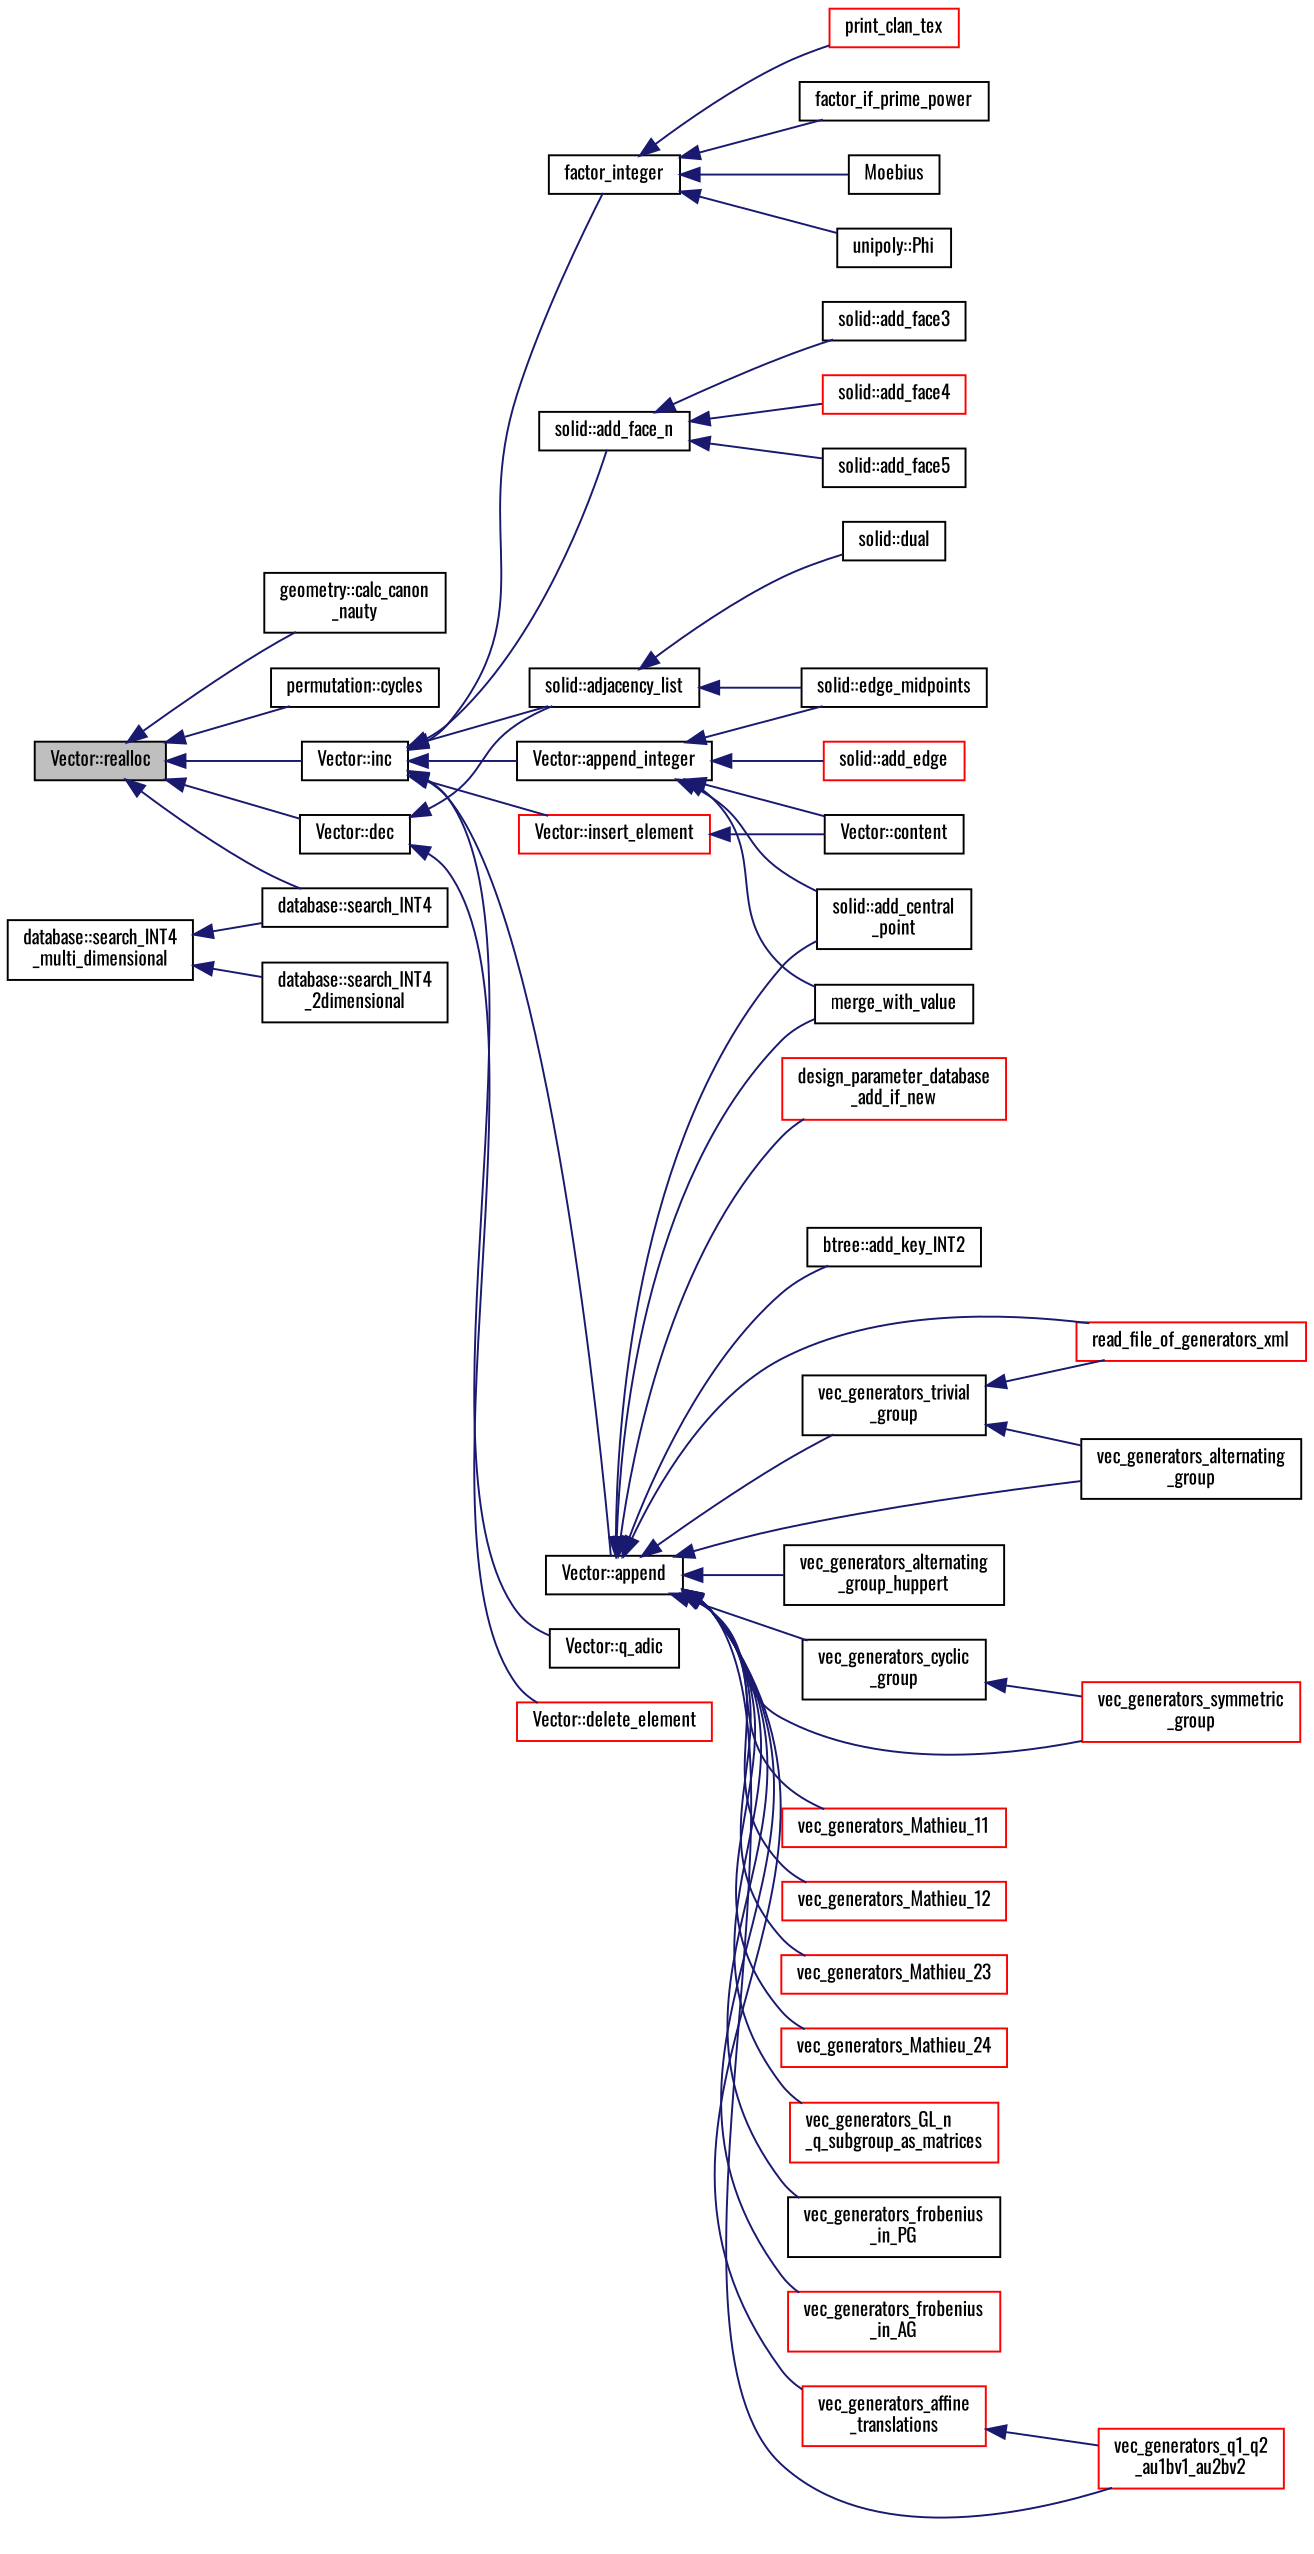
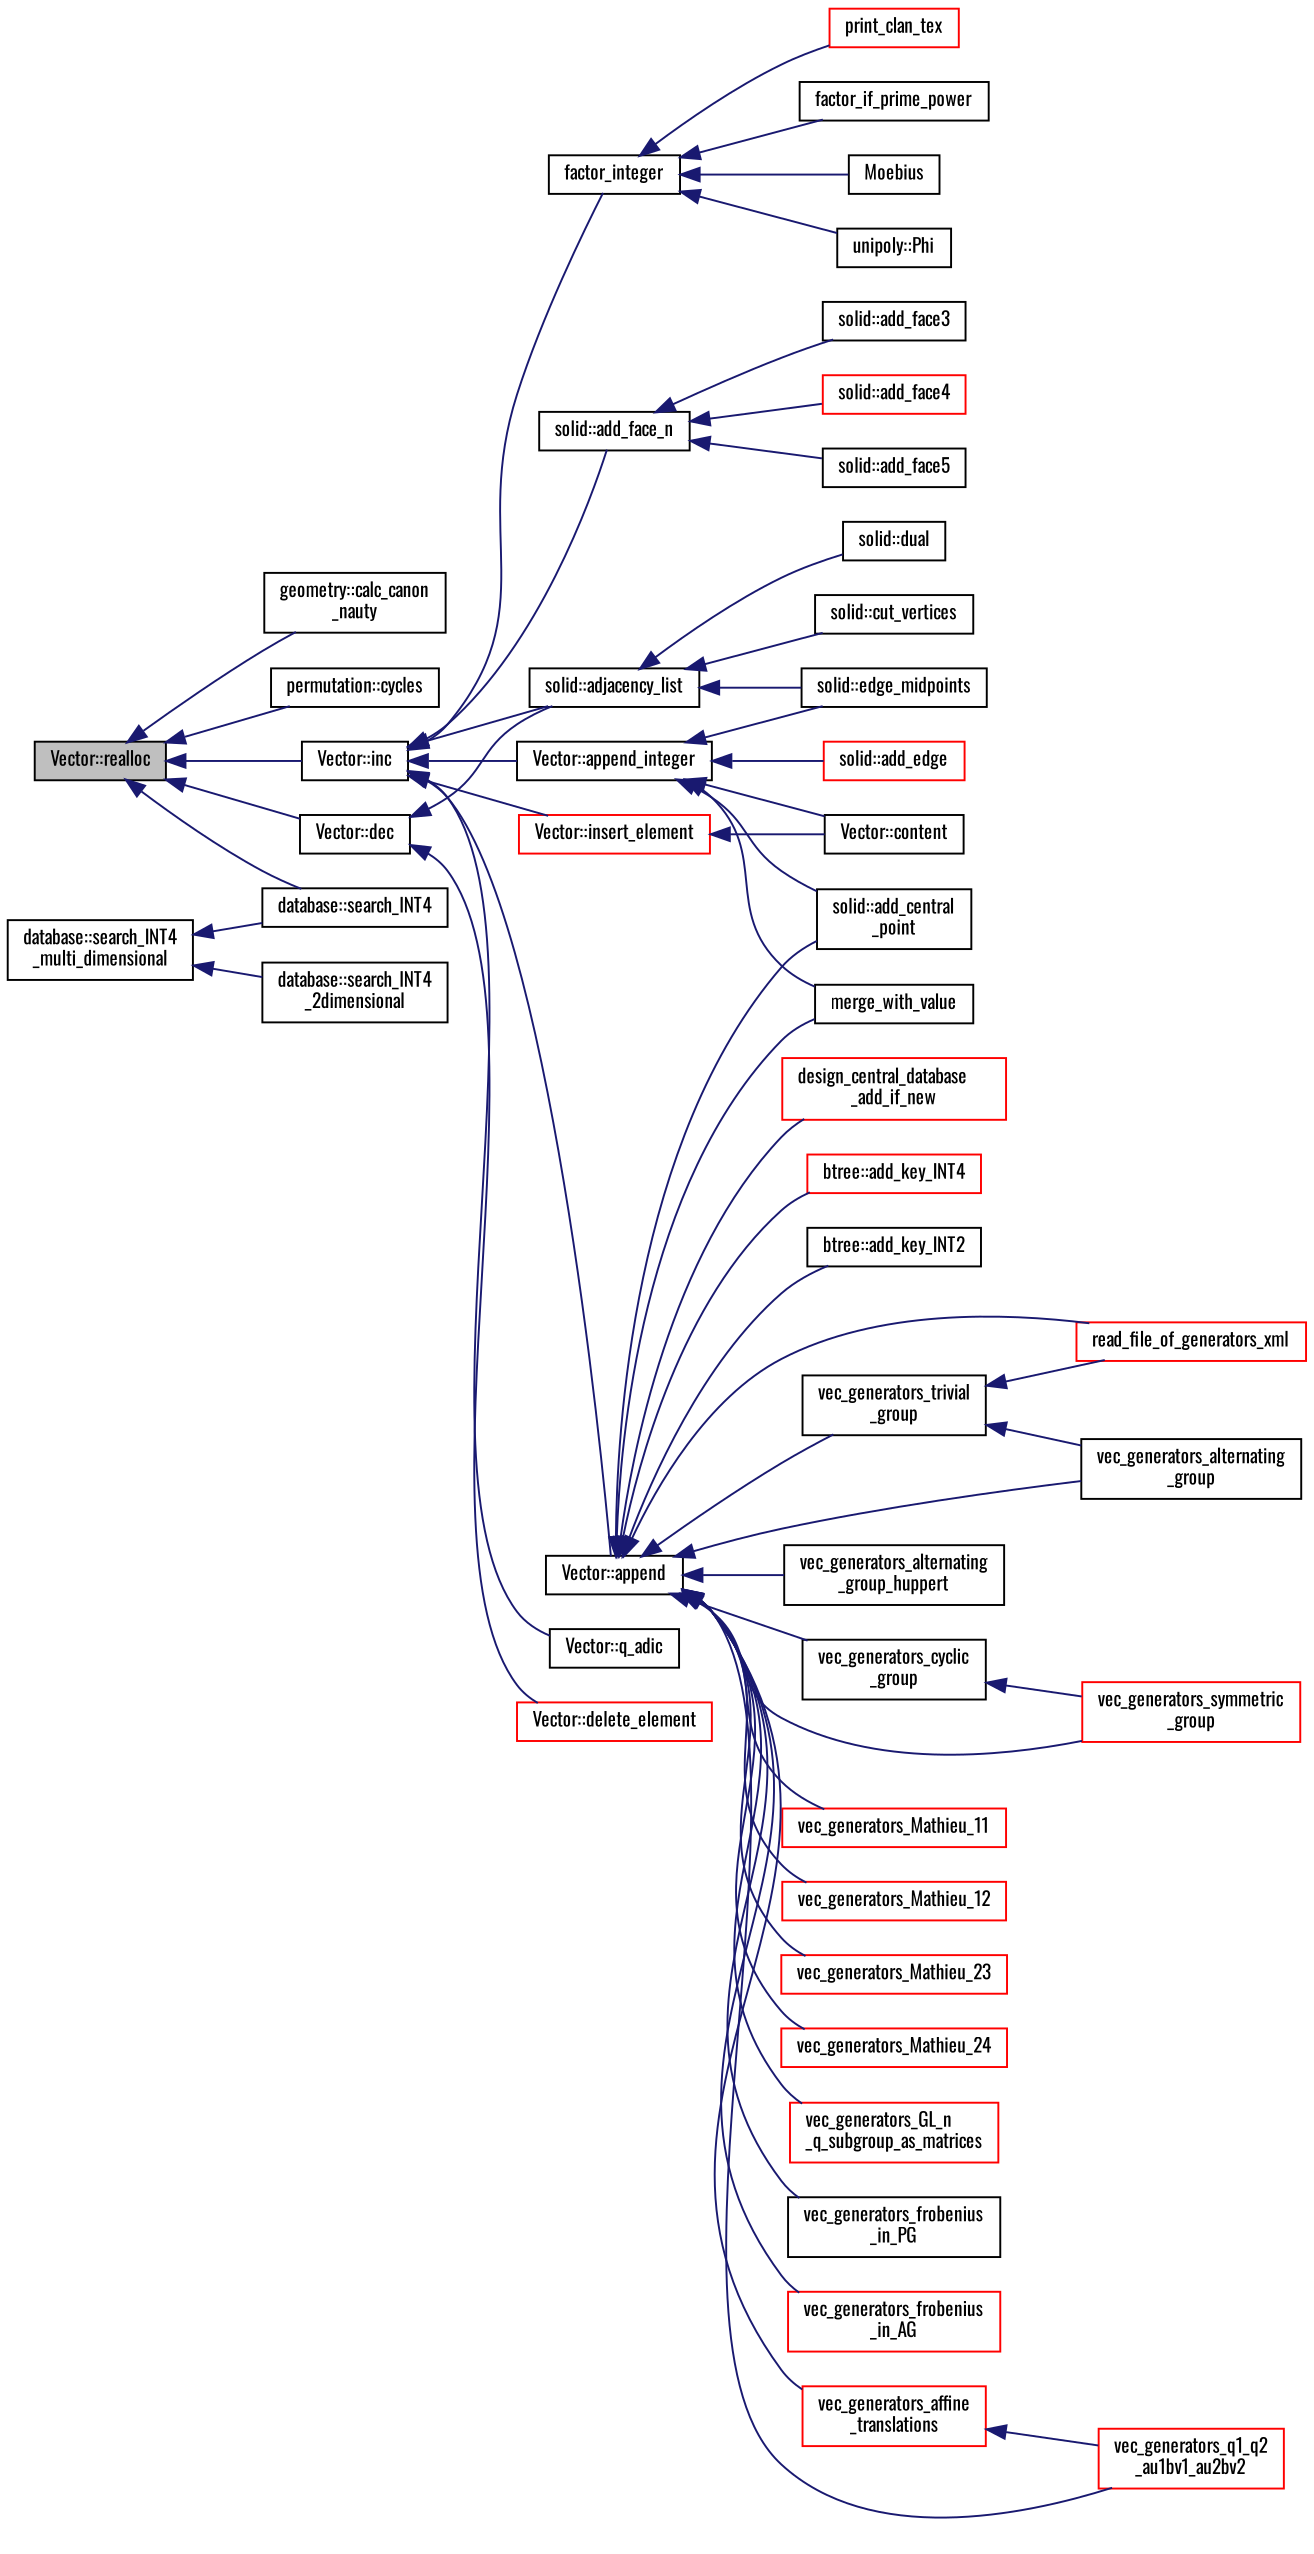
none -> (894, 614)
(894, 1089) -> (894, 1089)
none -> (894, 1174)
